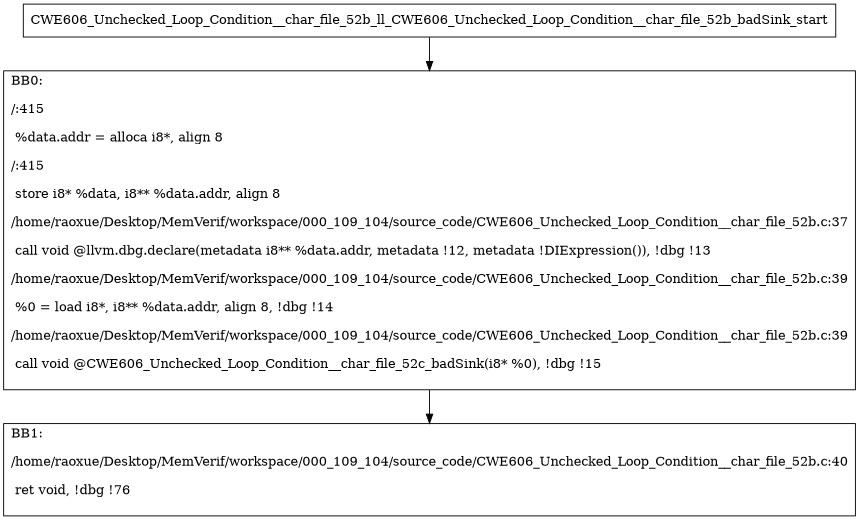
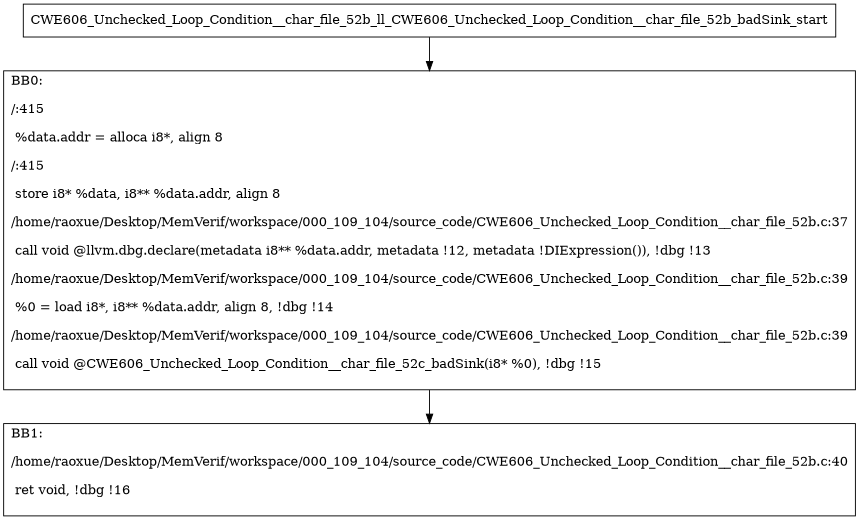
(71, 490) -> (71, 490)
